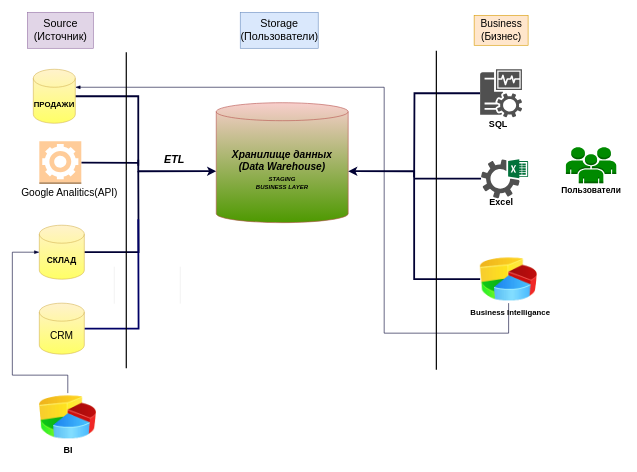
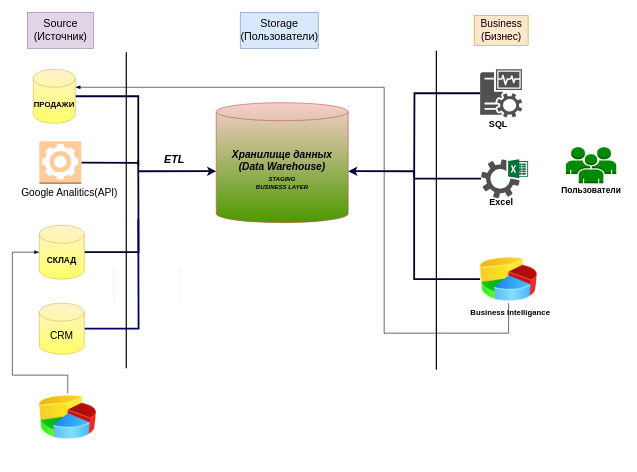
(68, 450) -> none
